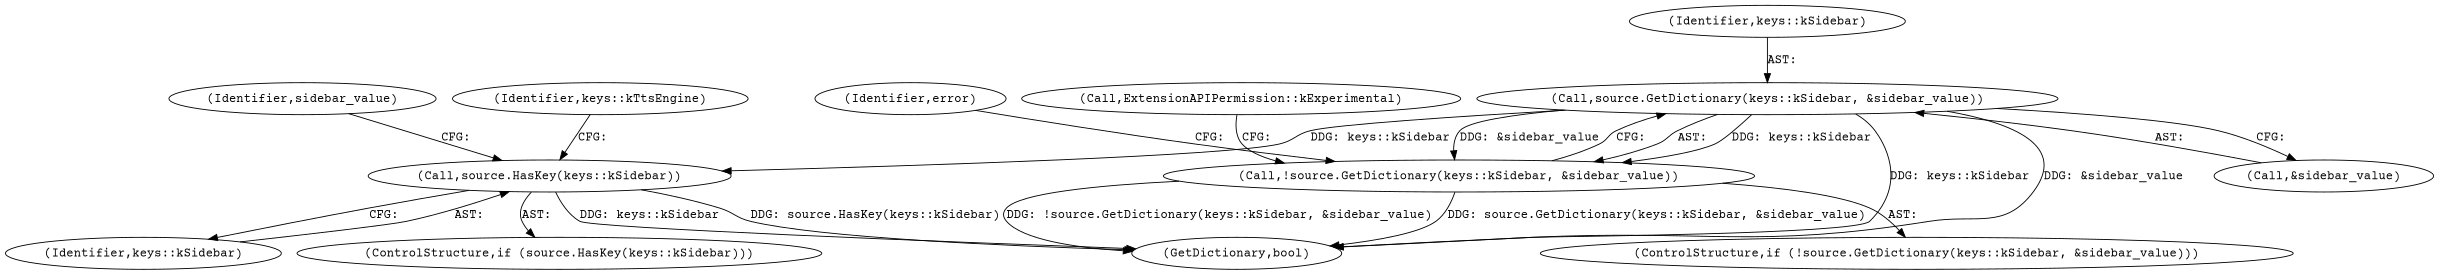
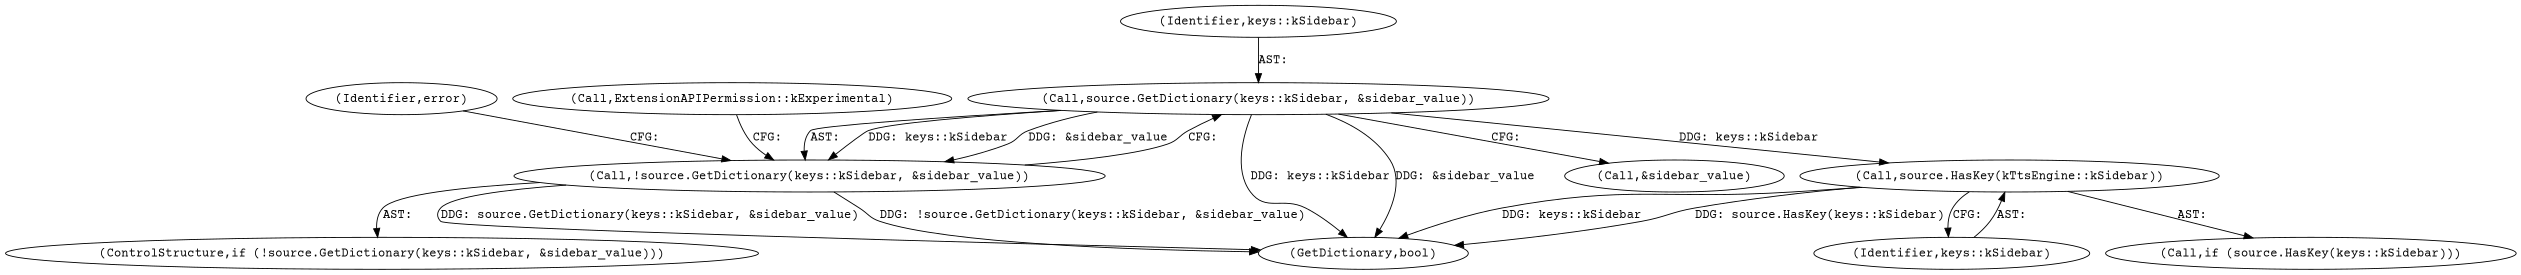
(303, 99) -> none
(600, 99) -> none
(2093, 134) -> none
(550, 176) -> (2010, 176)
(559, 253) -> (2311, 253)
